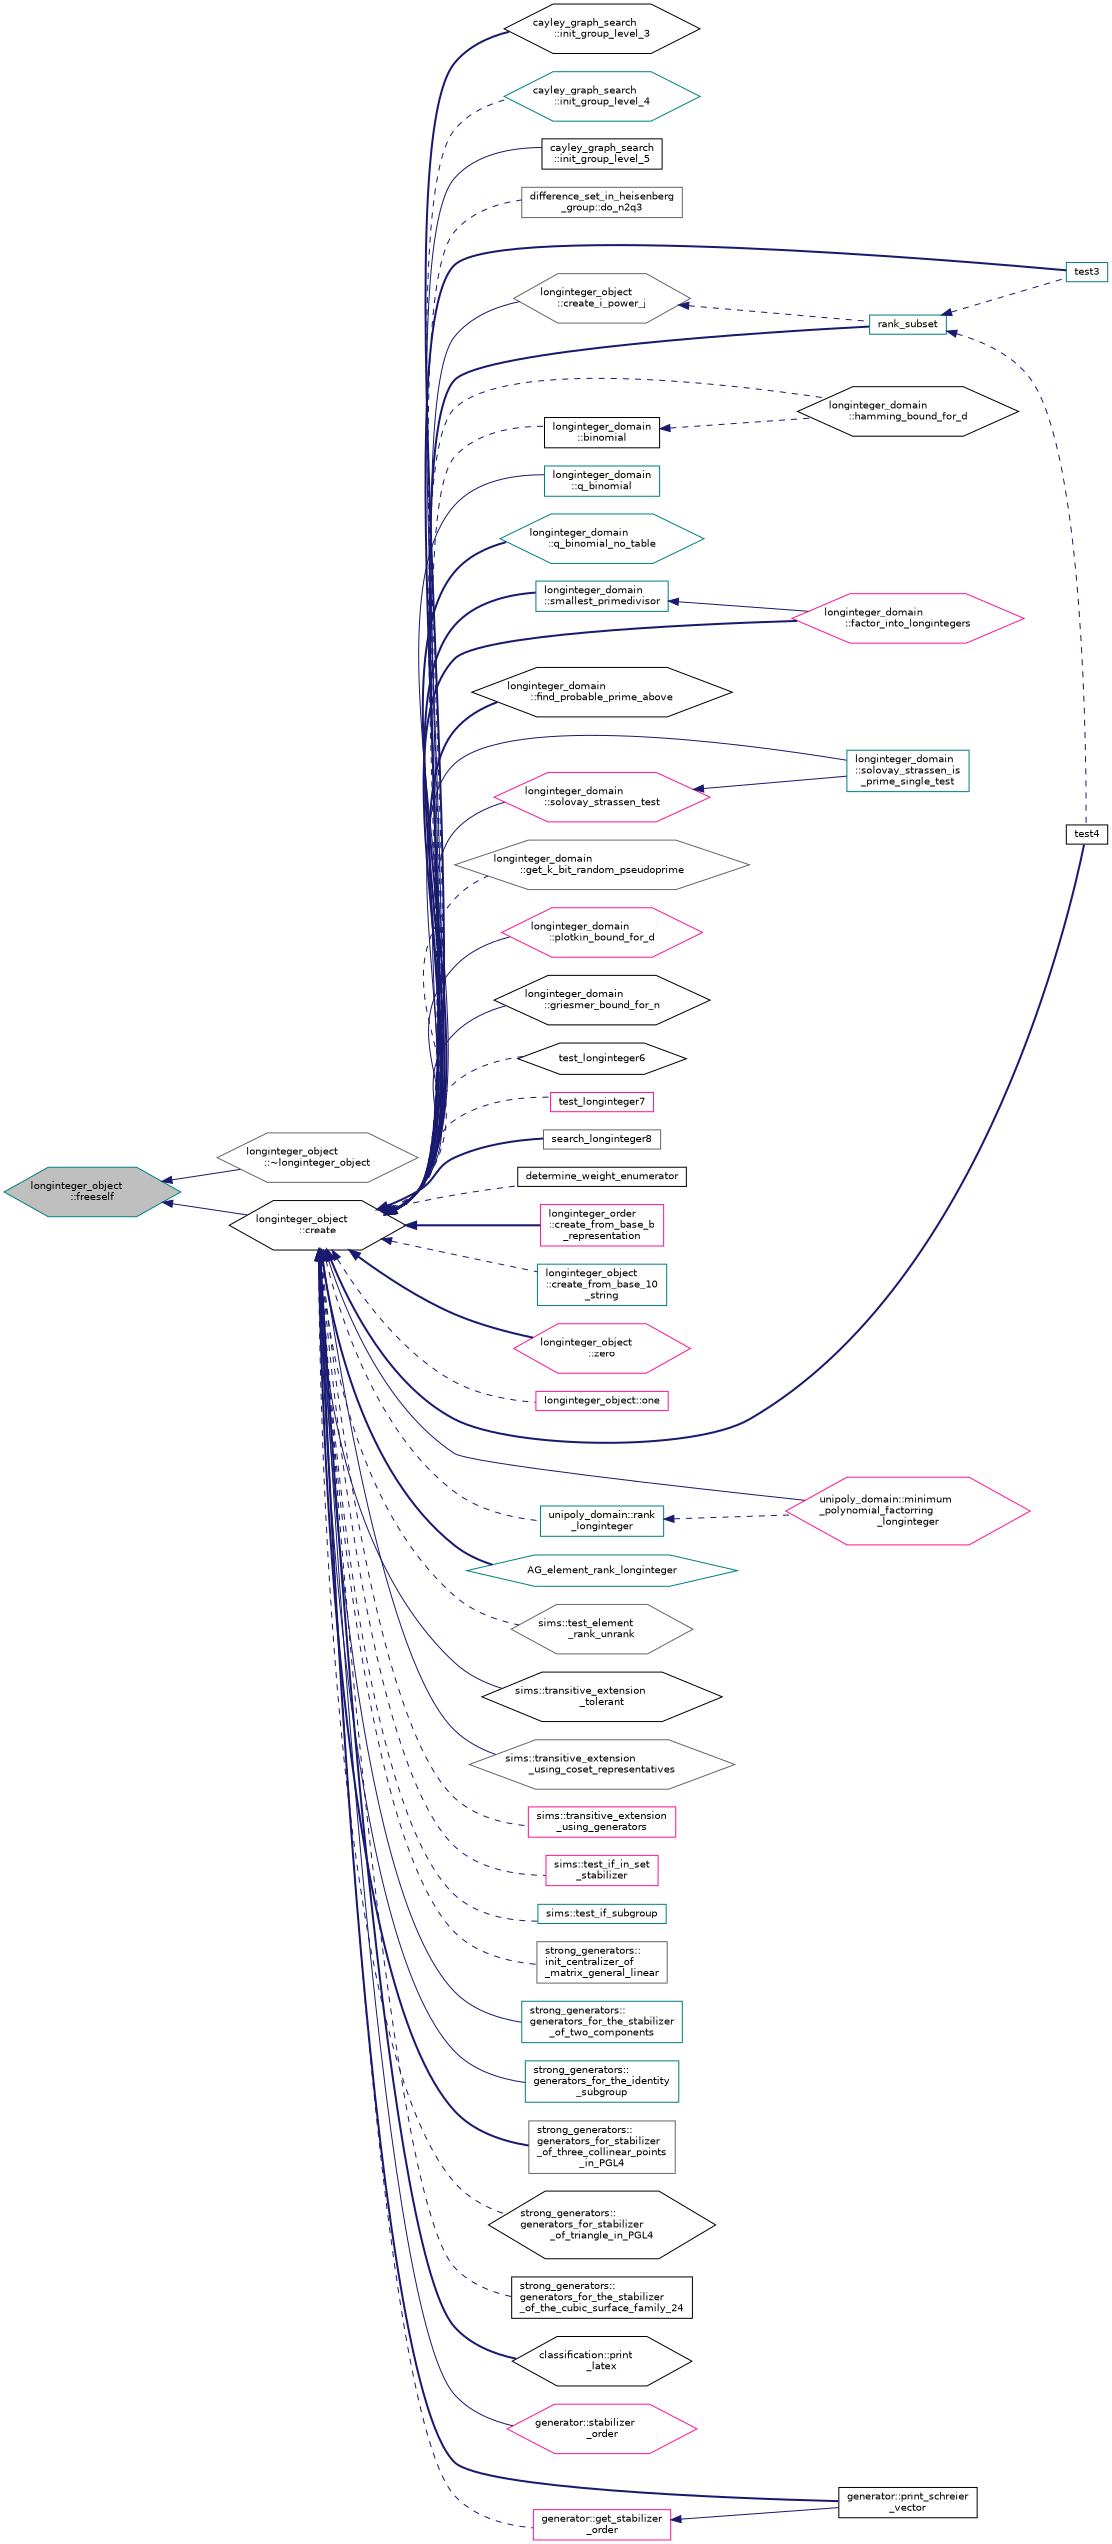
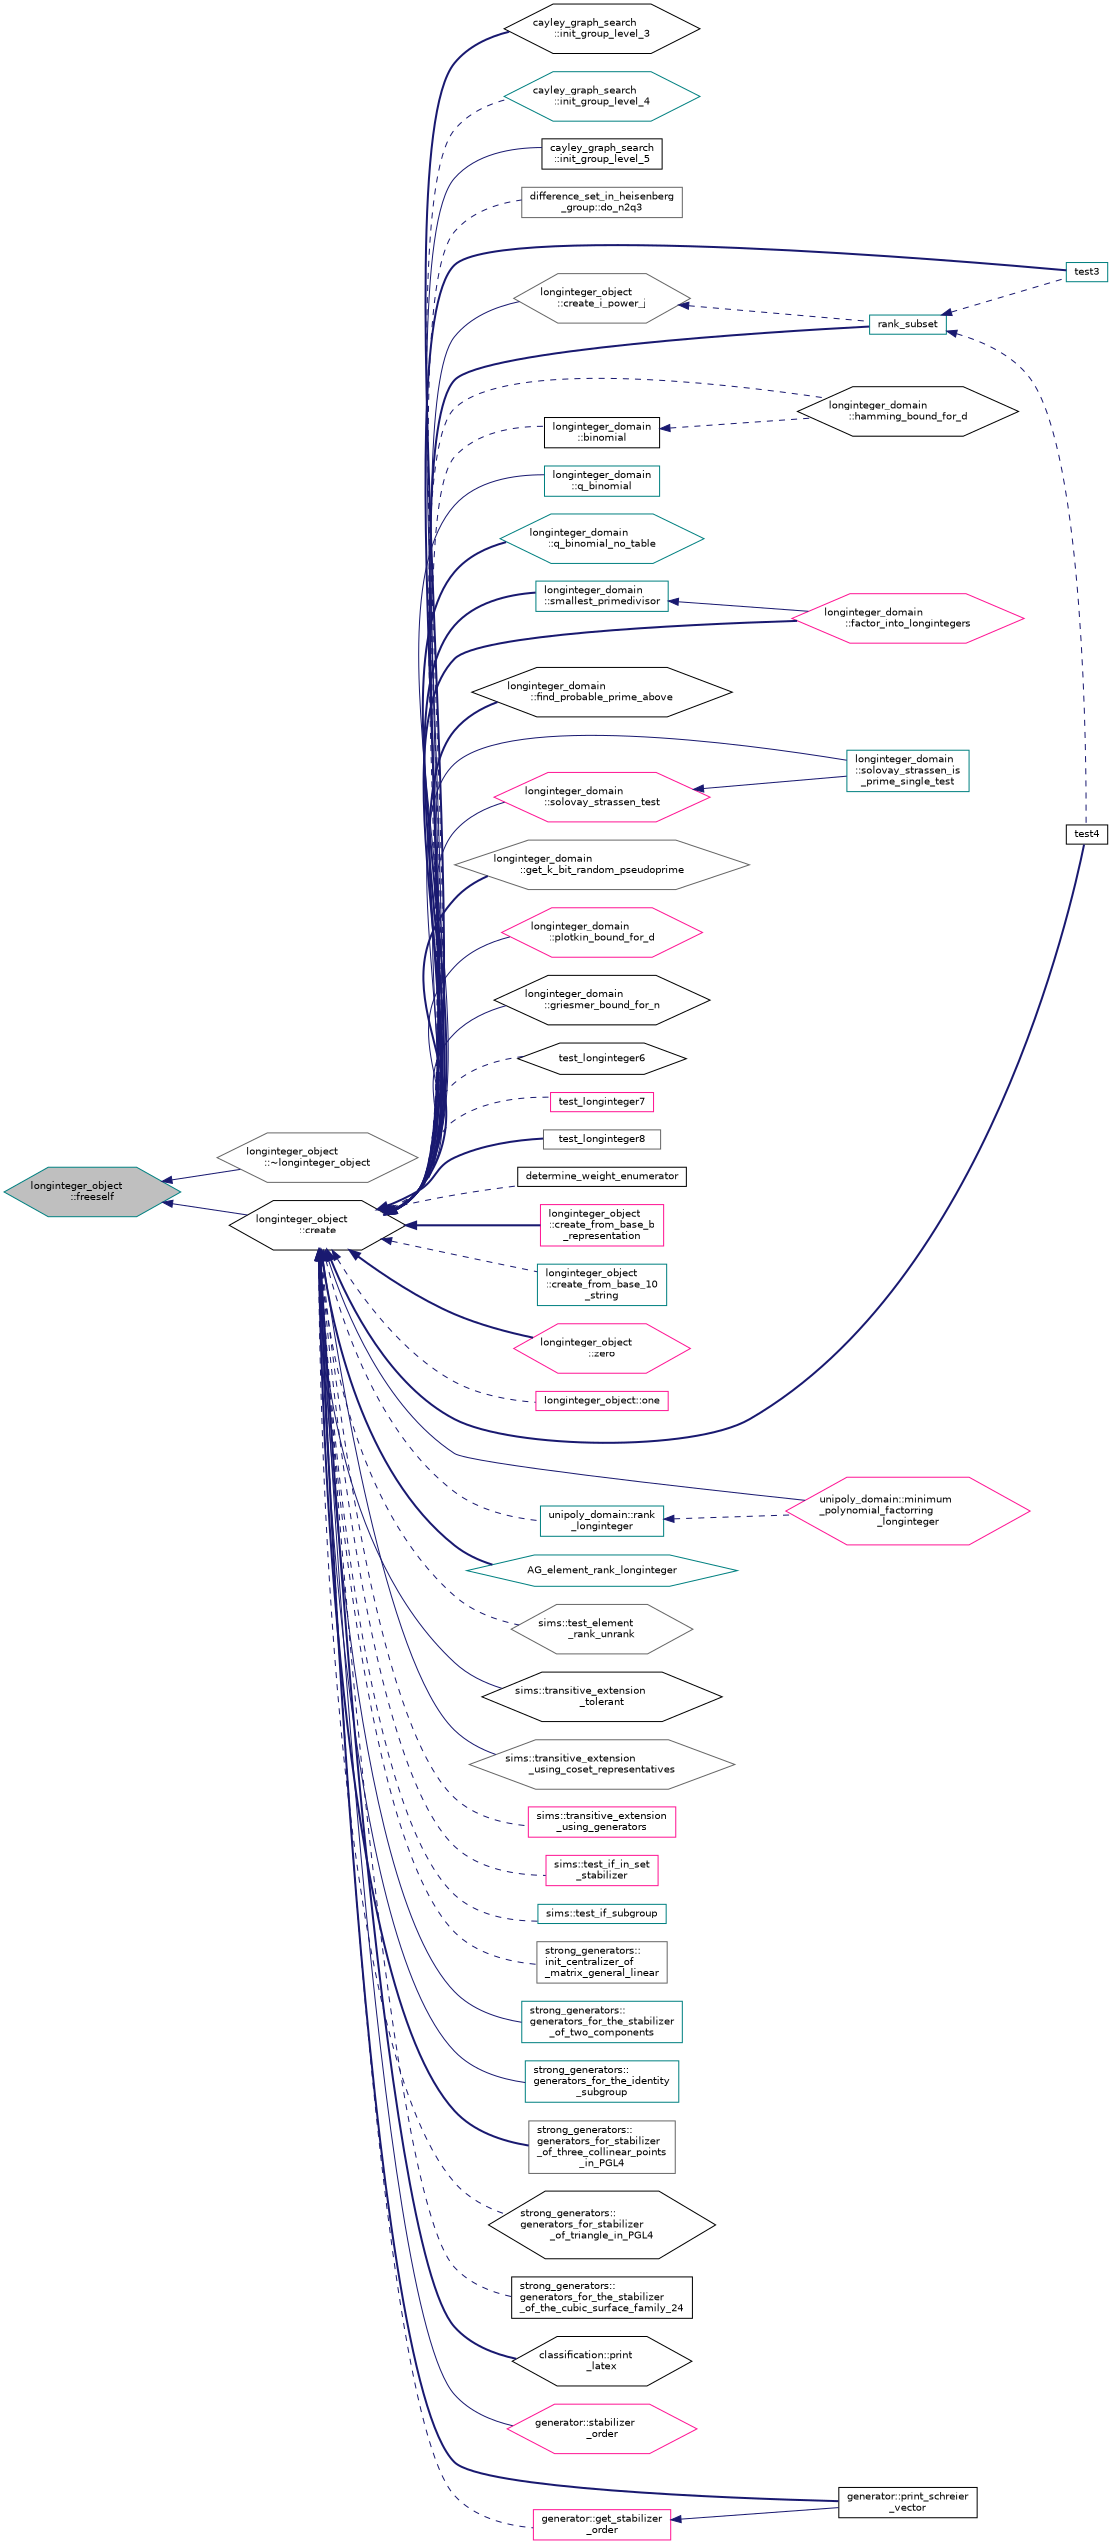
(426, 1002) -> (426, 1002)
(602, 1139) -> (602, 1139)
(602, 1225) -> (602, 1225)
